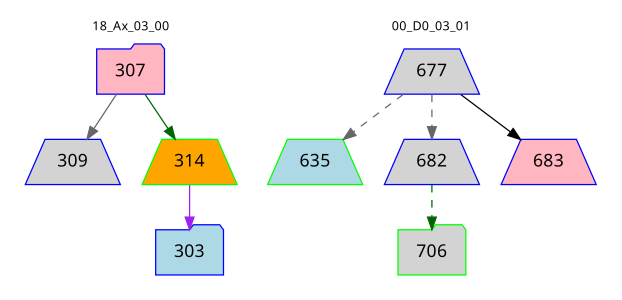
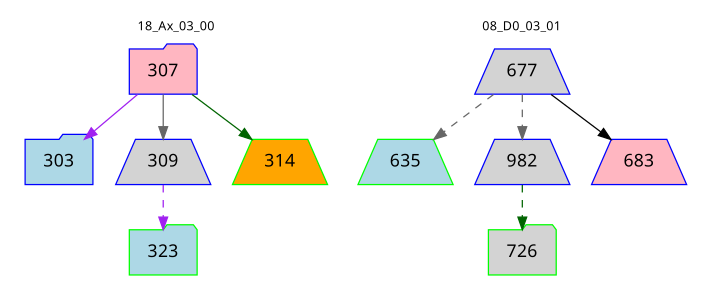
(432, 27) -> (522, 27)
(432, 162) -> (522, 162)
(190, 201) -> (116, 113)
none -> (163, 252)
(432, 252) -> (522, 252)
